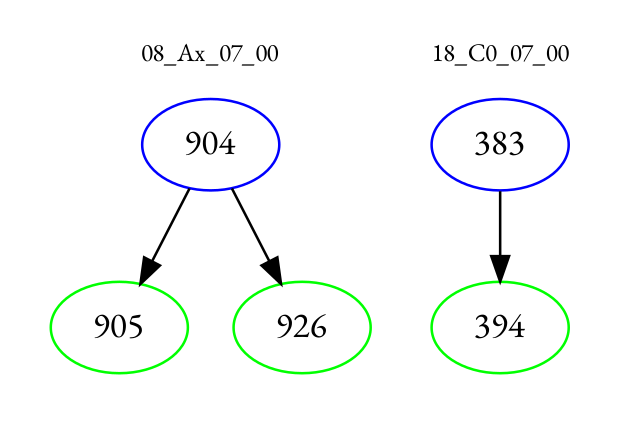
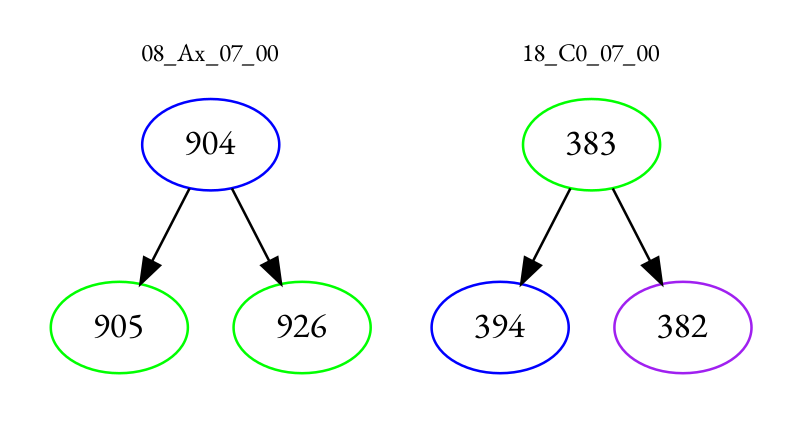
(500, 145) -> (592, 145)
(500, 328) -> (500, 328)
none -> (683, 328)
